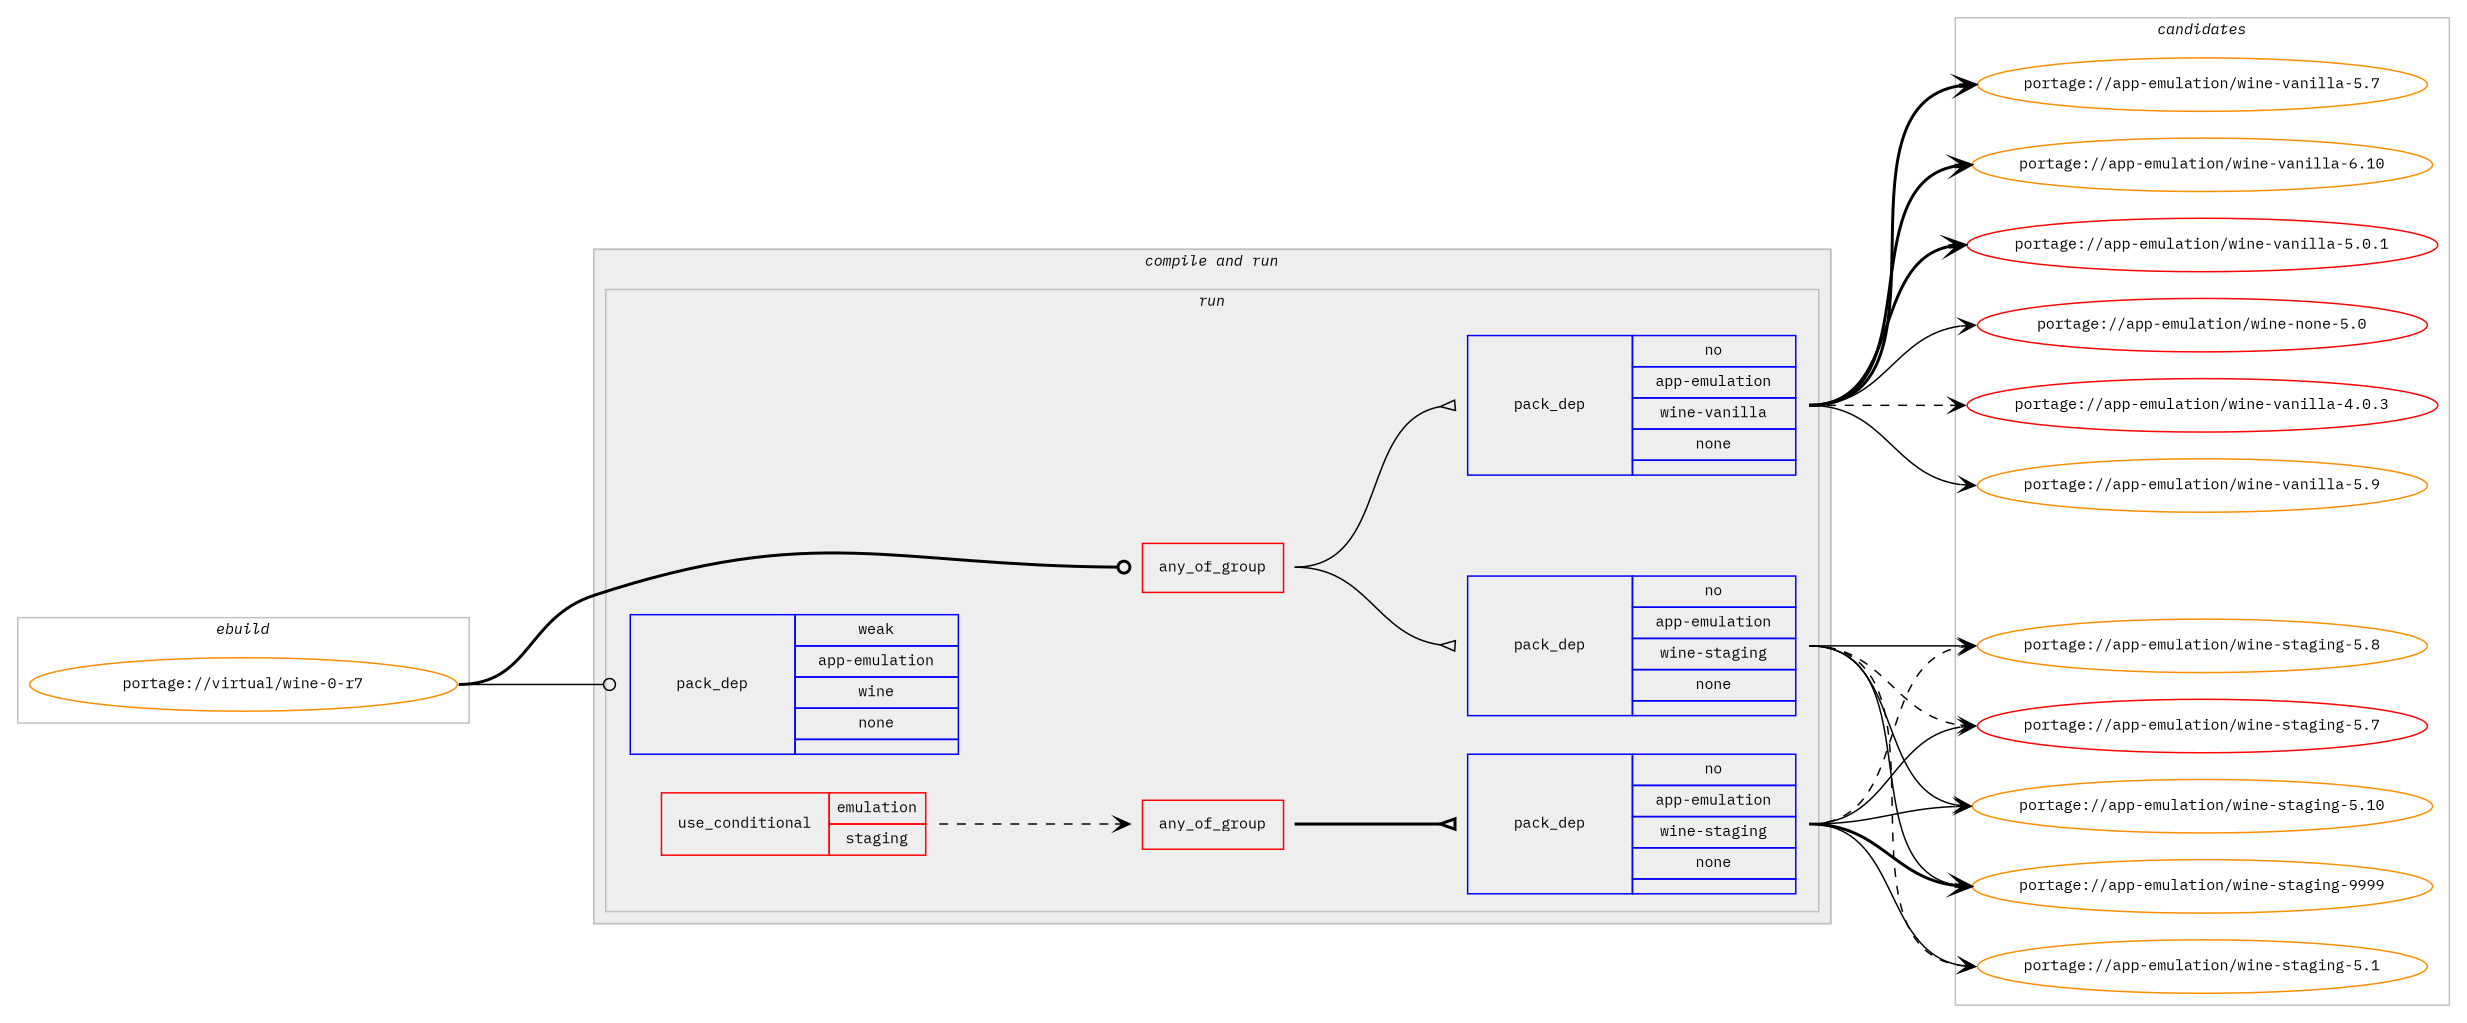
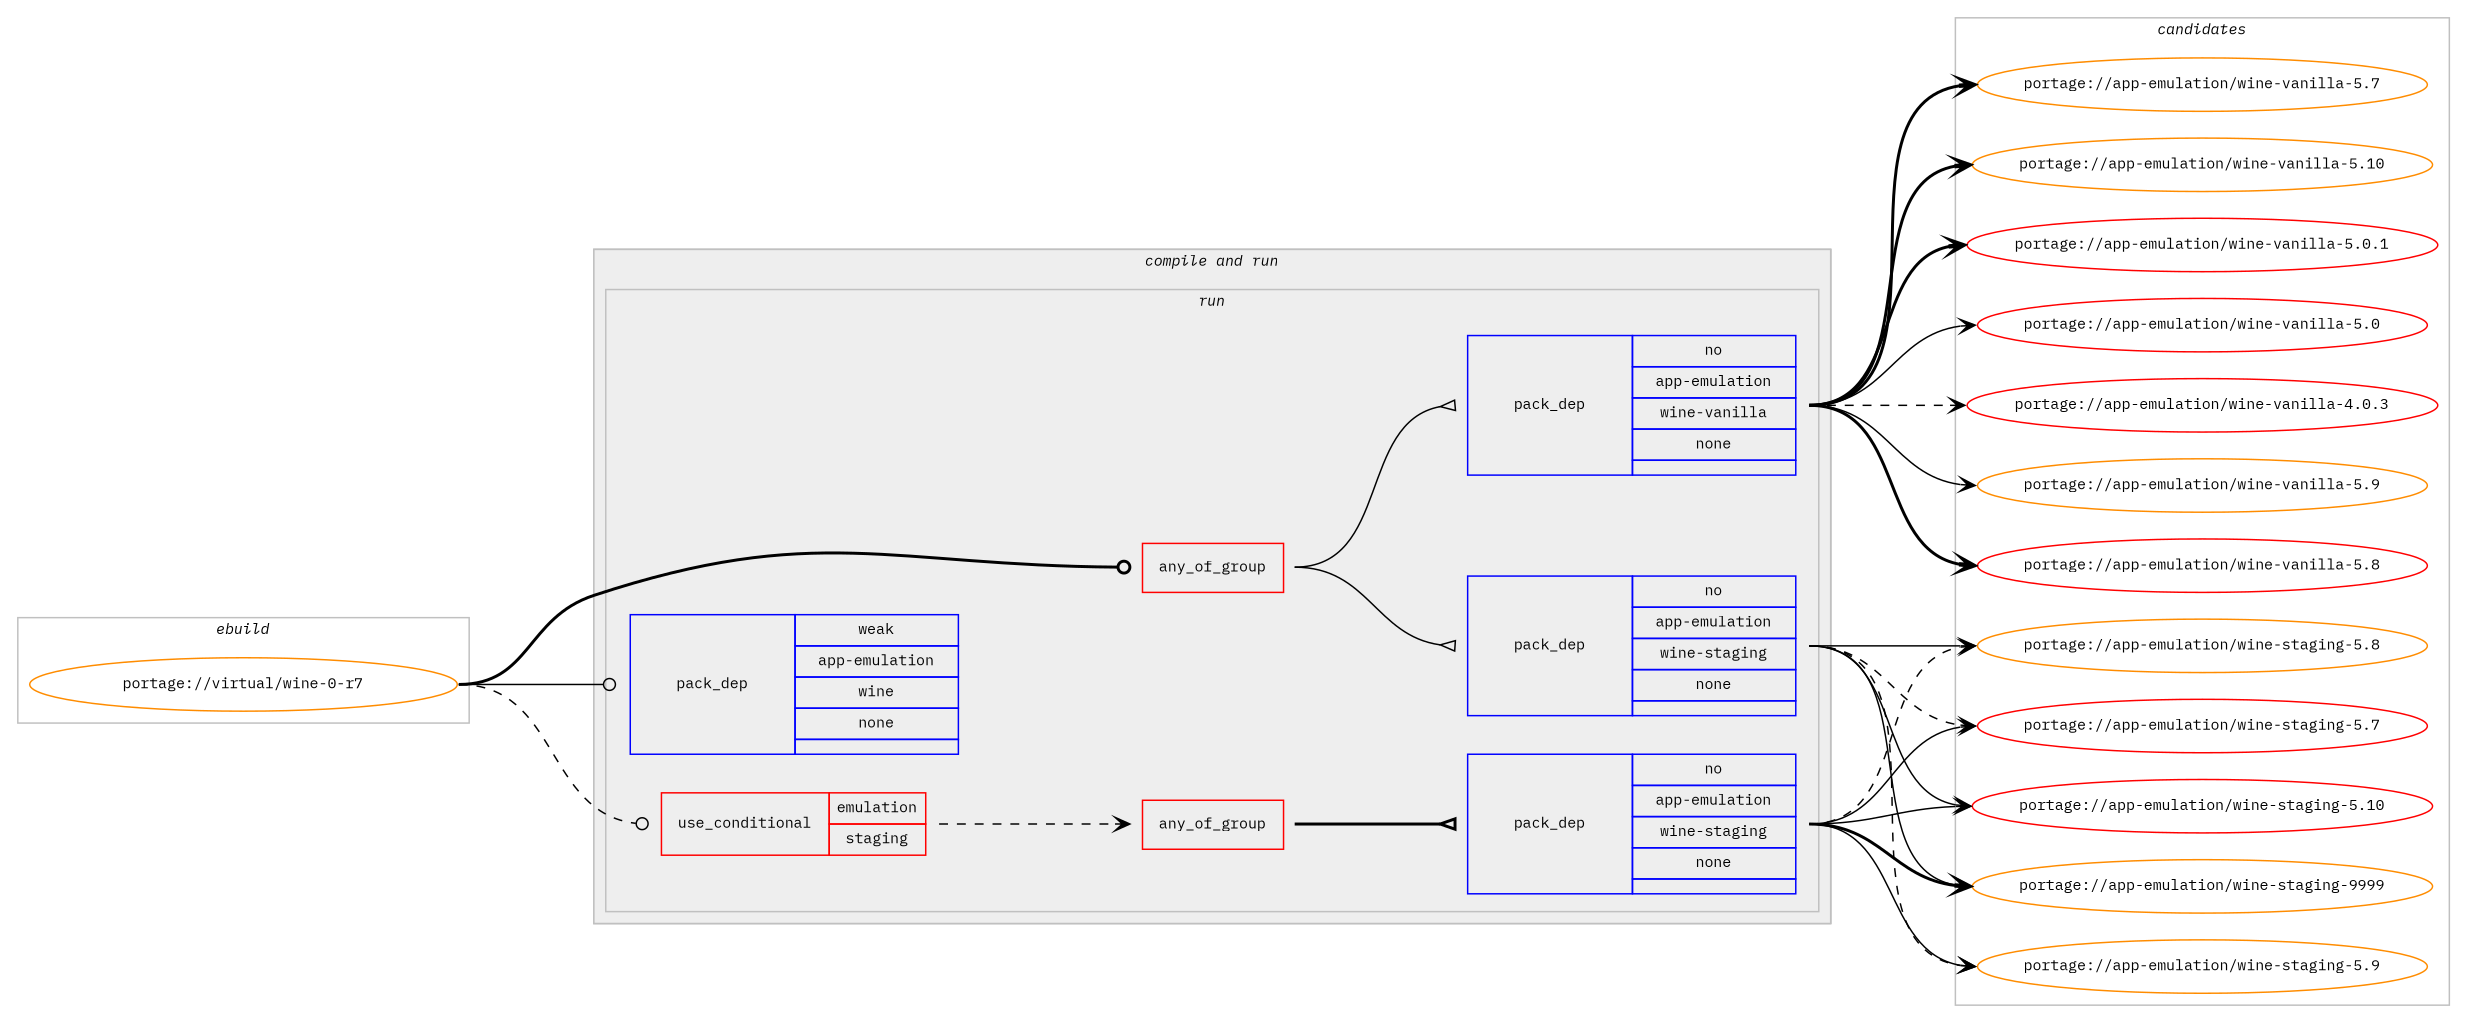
(2202, 165) -> (2202, 165)
(2202, 325) -> (2202, 325)
none -> (2202, 566)
none -> (550, 749)
(2202, 806) -> (2202, 806)
(2202, 967) -> (2202, 967)
